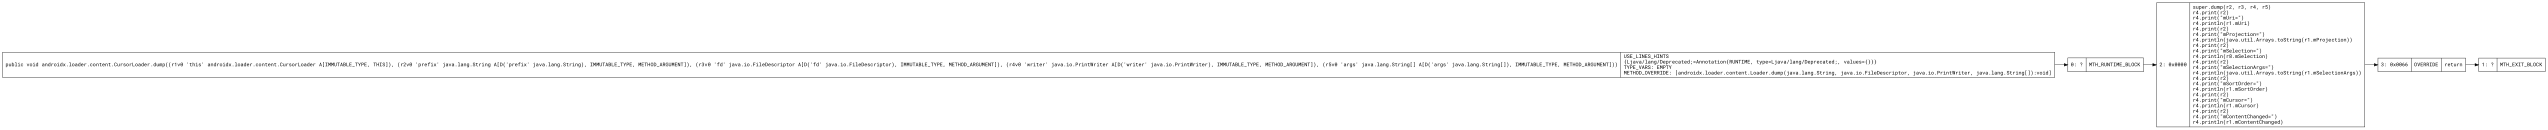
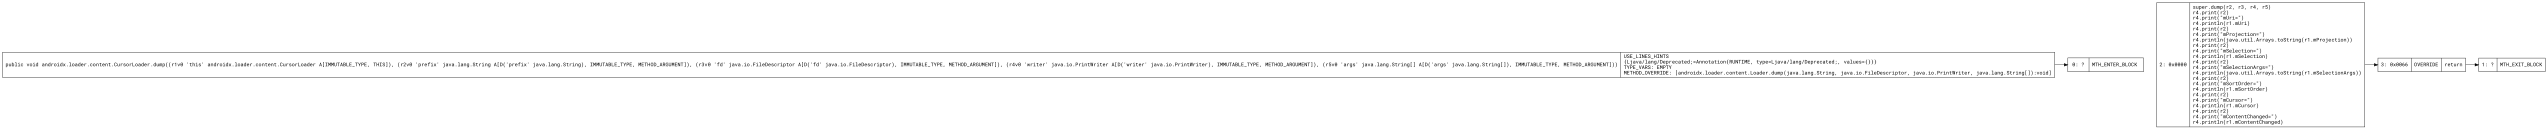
(2231, 56) -> (2231, 56)
(2115, 65) -> (2115, 65)
(2148, 65) -> none
